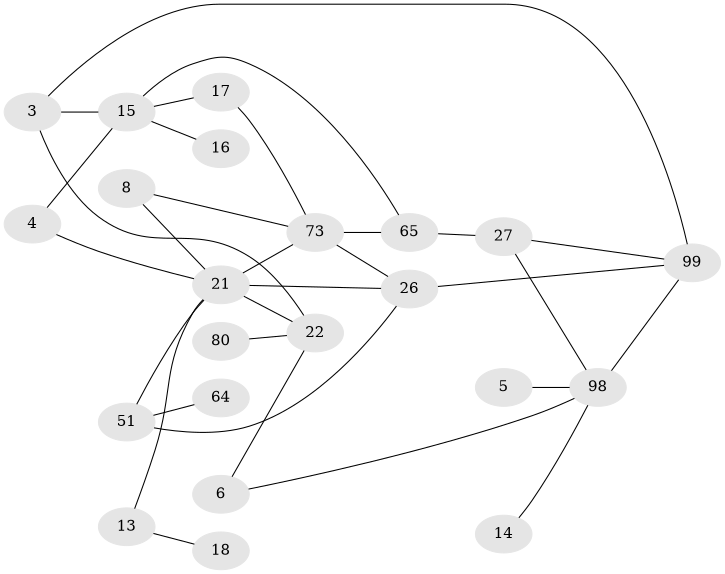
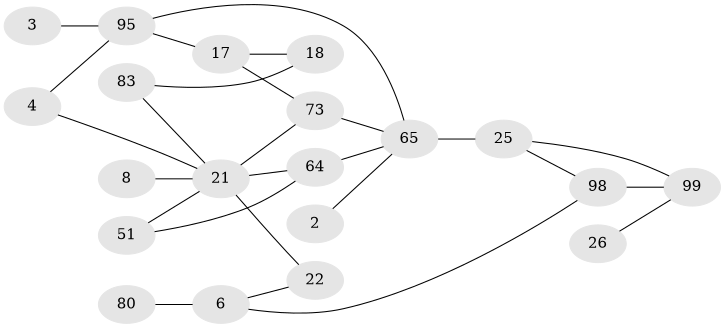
(424, 4) -> none
none -> (268, 54)
(127, 112) -> (127, 26)
(221, 149) -> none
none -> (363, 153)
(221, 210) -> none
none -> (315, 224)
(504, 237) -> (504, 139)
(161, 238) -> none
(362, 261) -> none
(315, 287) -> (268, 173)
(268, 337) -> (174, 305)
(504, 387) -> none
(293, 406) -> none
(127, 527) -> (127, 82)
(504, 534) -> none
